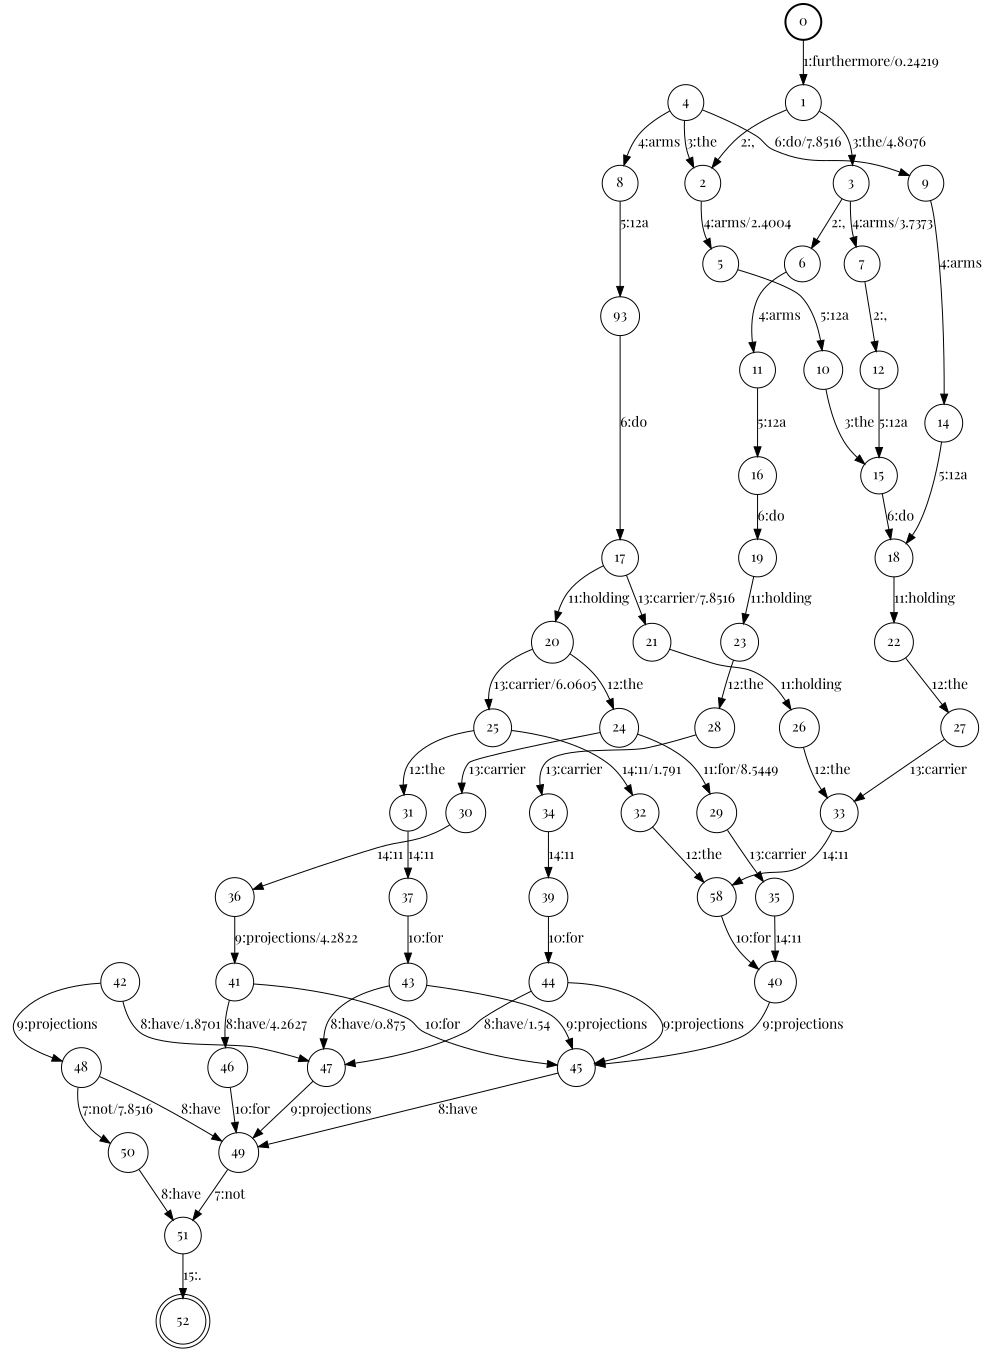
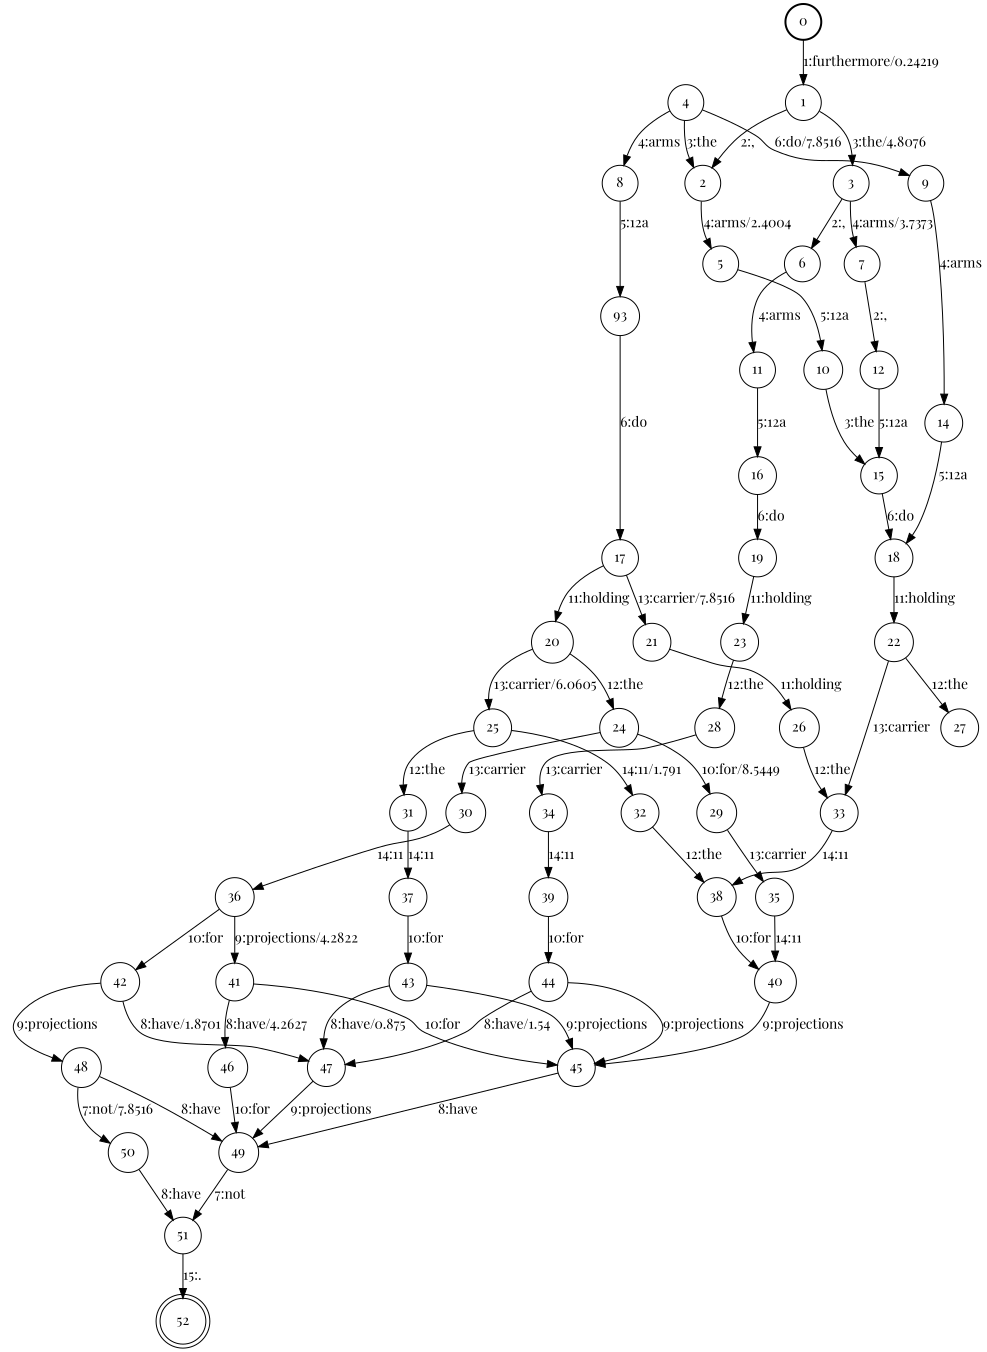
(904, 768) -> (869, 723)
(741, 770) -> (741, 770)
(717, 897) -> (717, 897)
none -> (182, 937)
